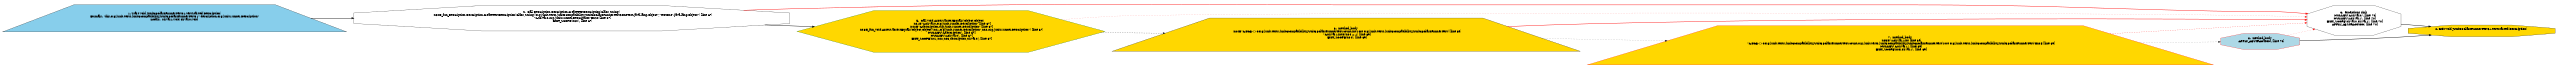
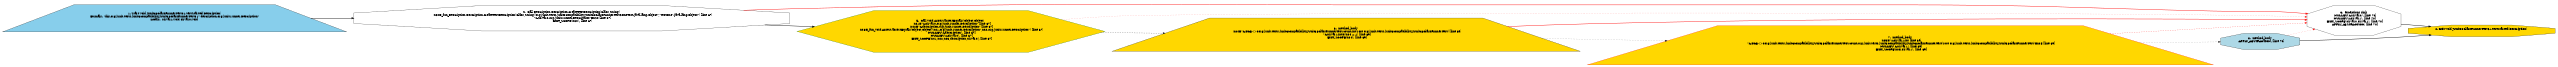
(2260, 41) -> (2260, 41)
